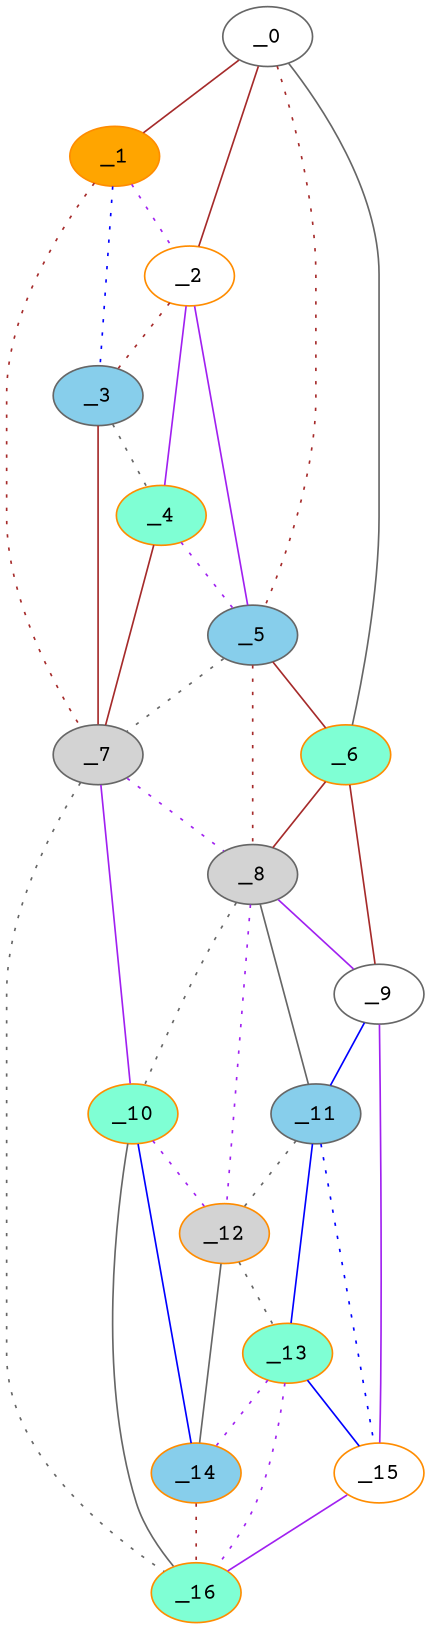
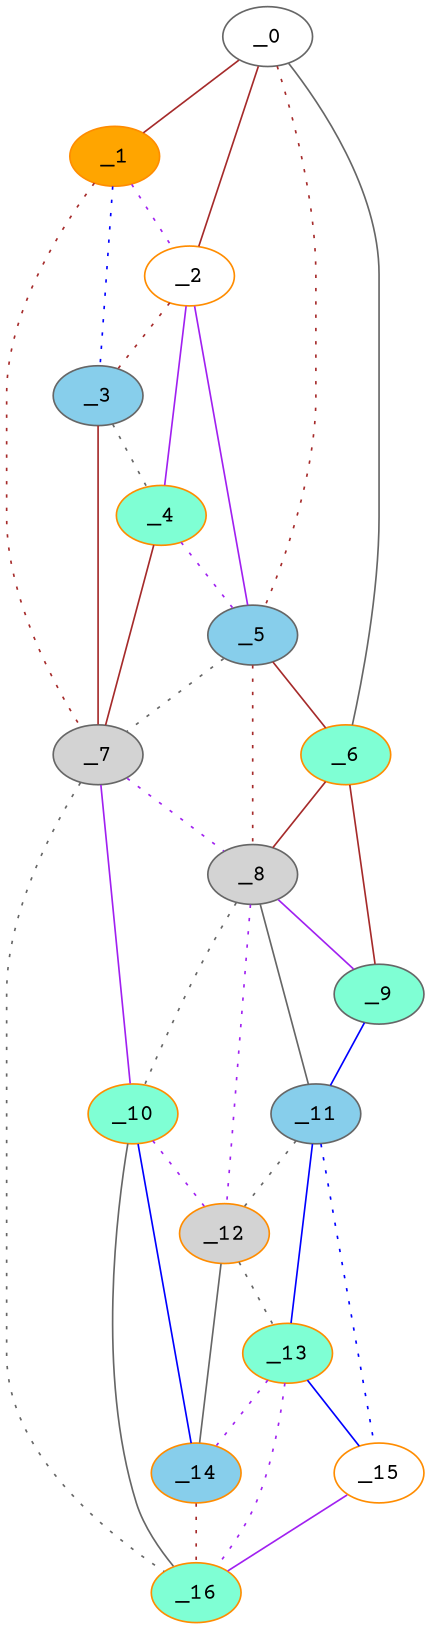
(379, 994) -> (379, 994)
(381, 1234) -> none
